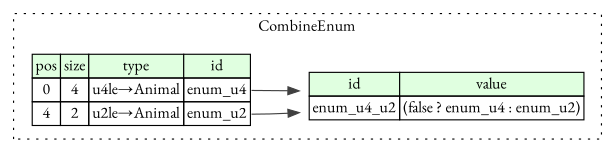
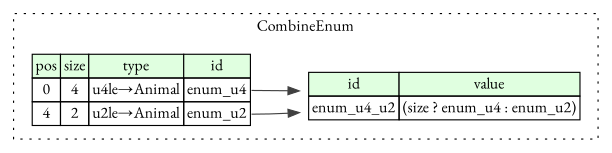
(492, 107) -> (490, 107)
